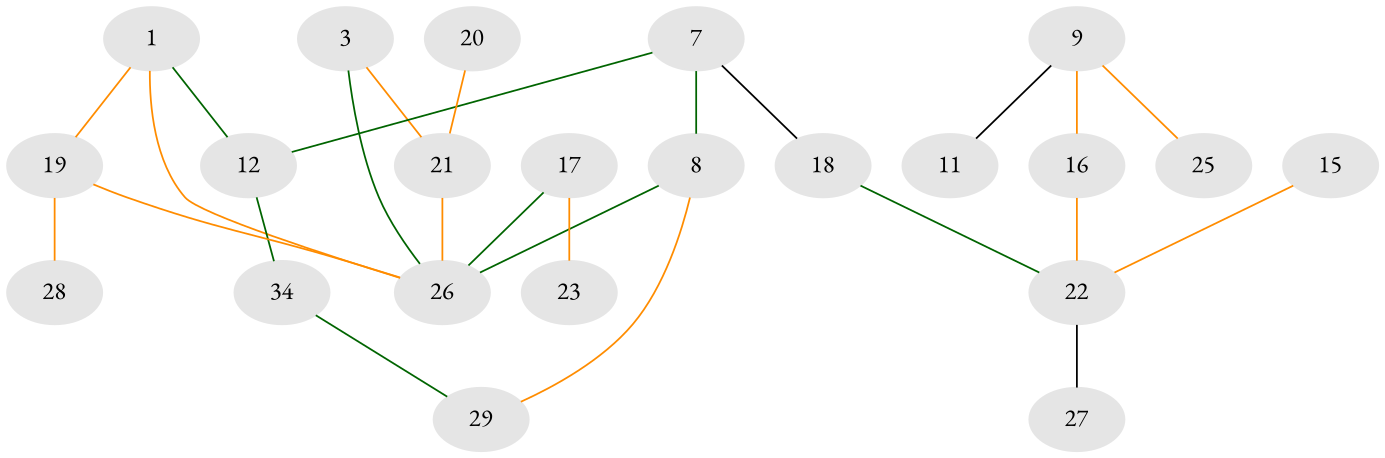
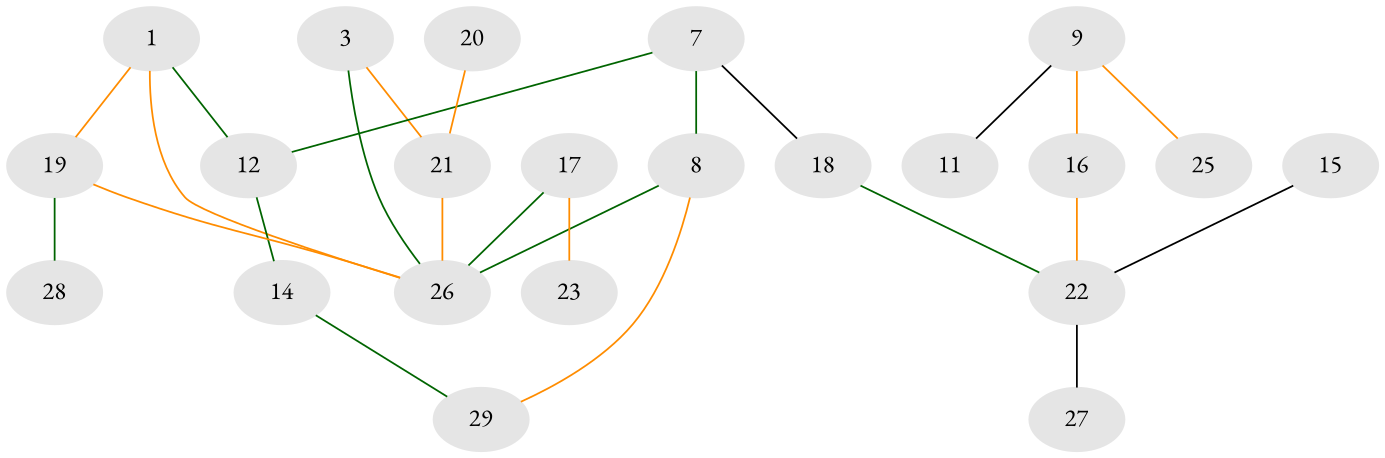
(55, 229) -> (55, 229)
(1204, 229) -> (1204, 229)
(282, 293) -> (282, 293)
